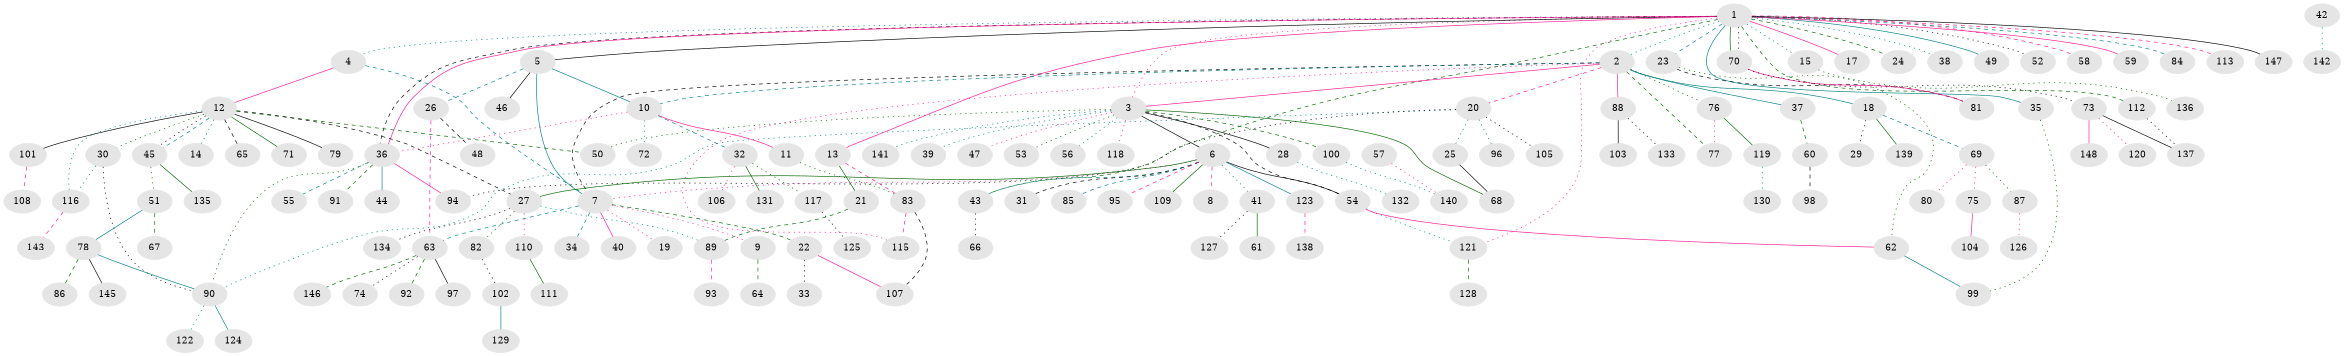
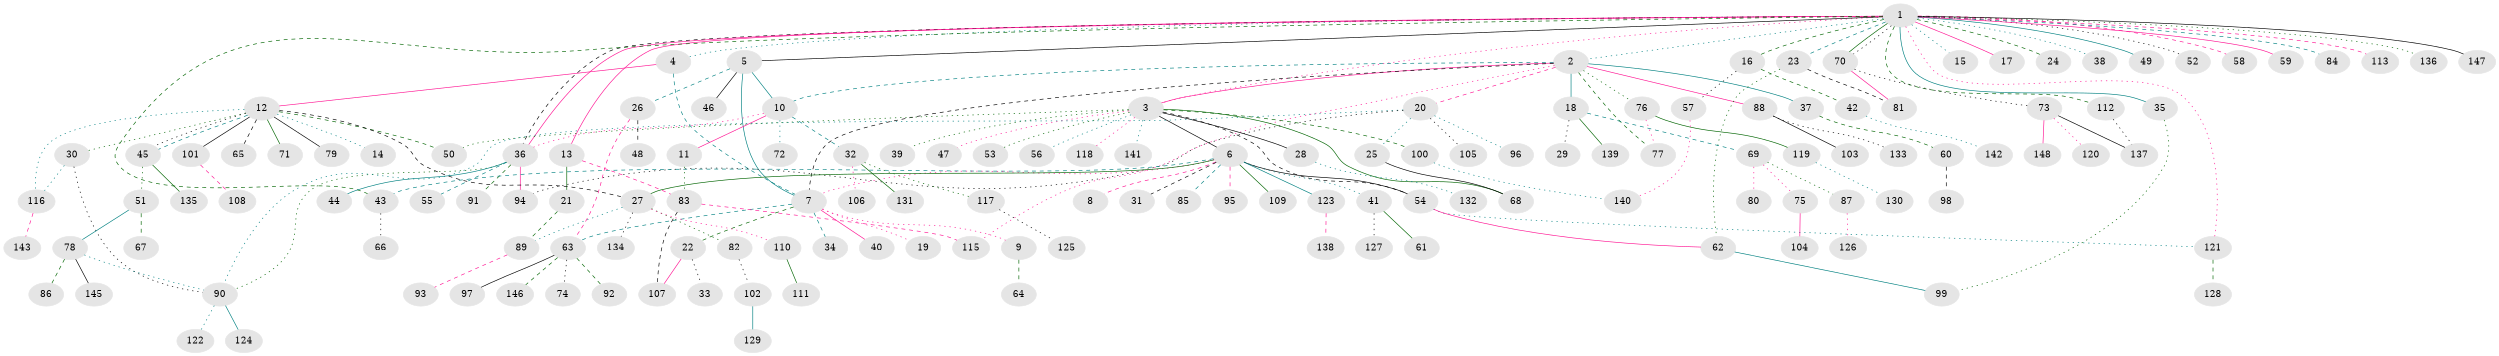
none -> (1747, 62)
(2013, 84) -> (2168, 26)
(1047, 121) -> (997, 126)
(134, 268) -> (162, 279)
